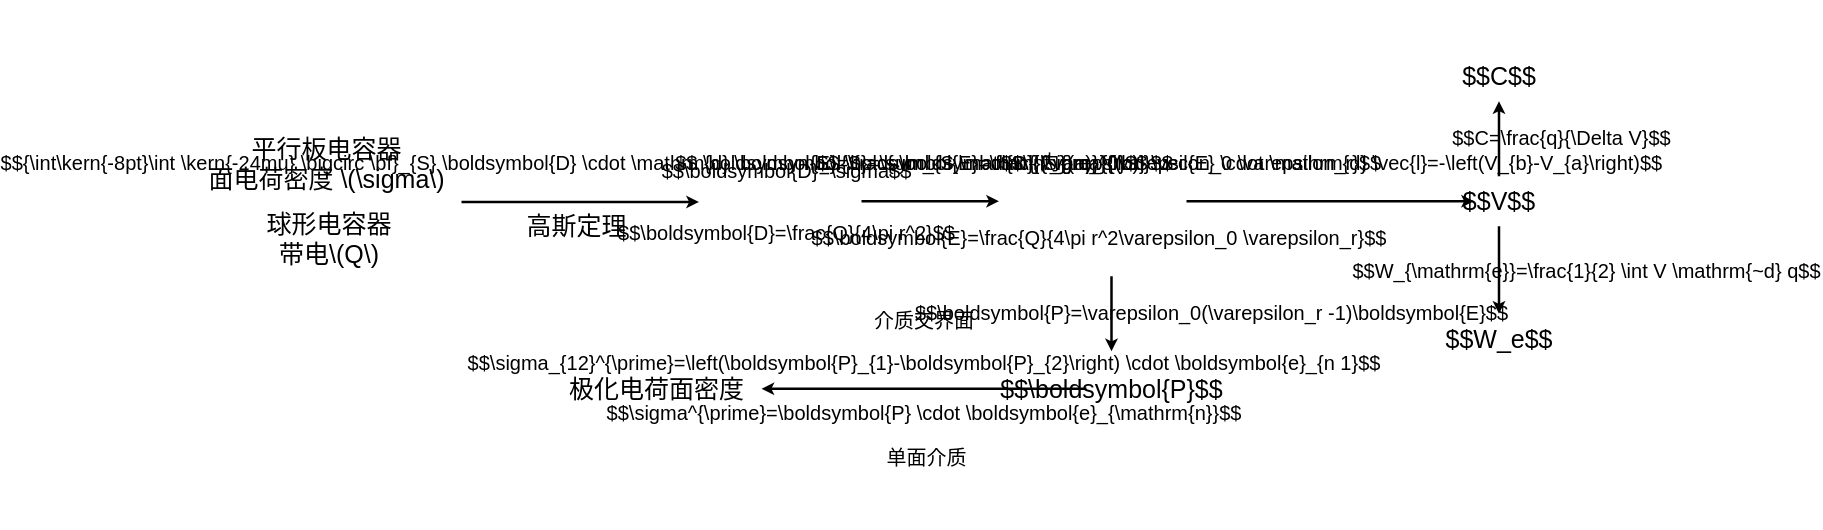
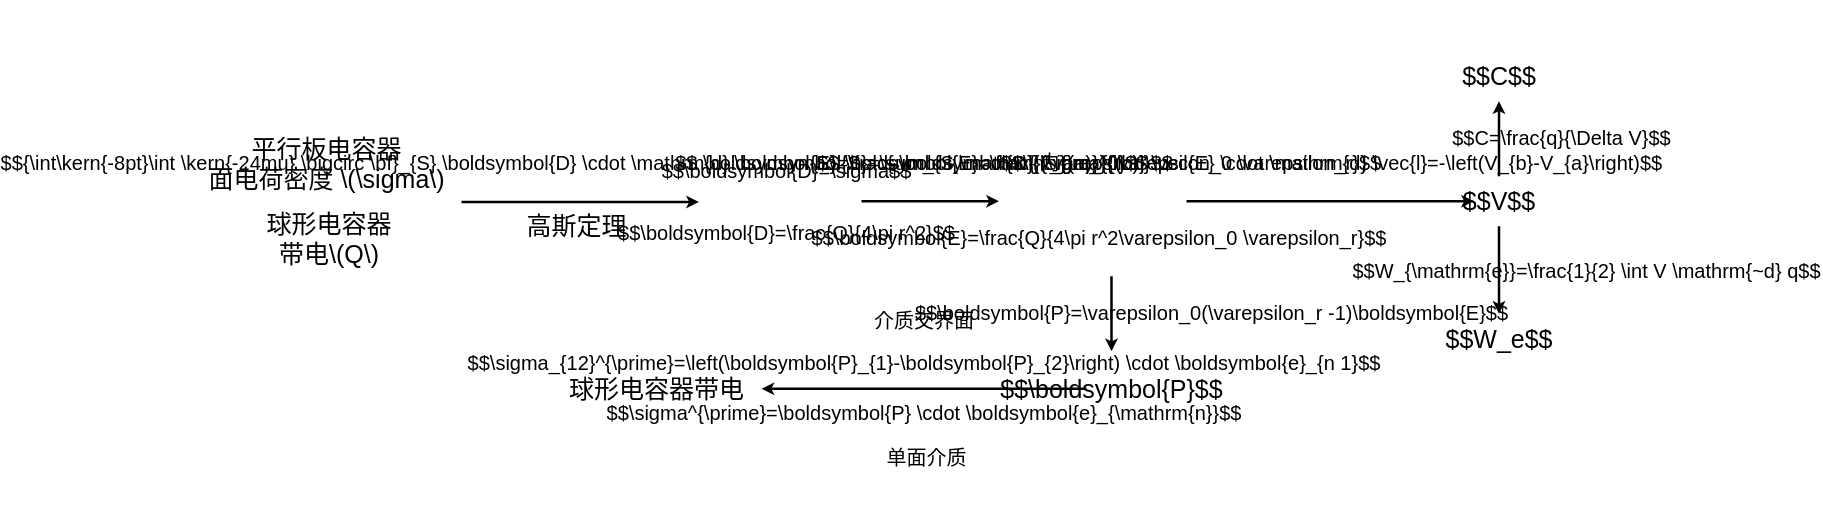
(658, 389) -> (658, 389)
